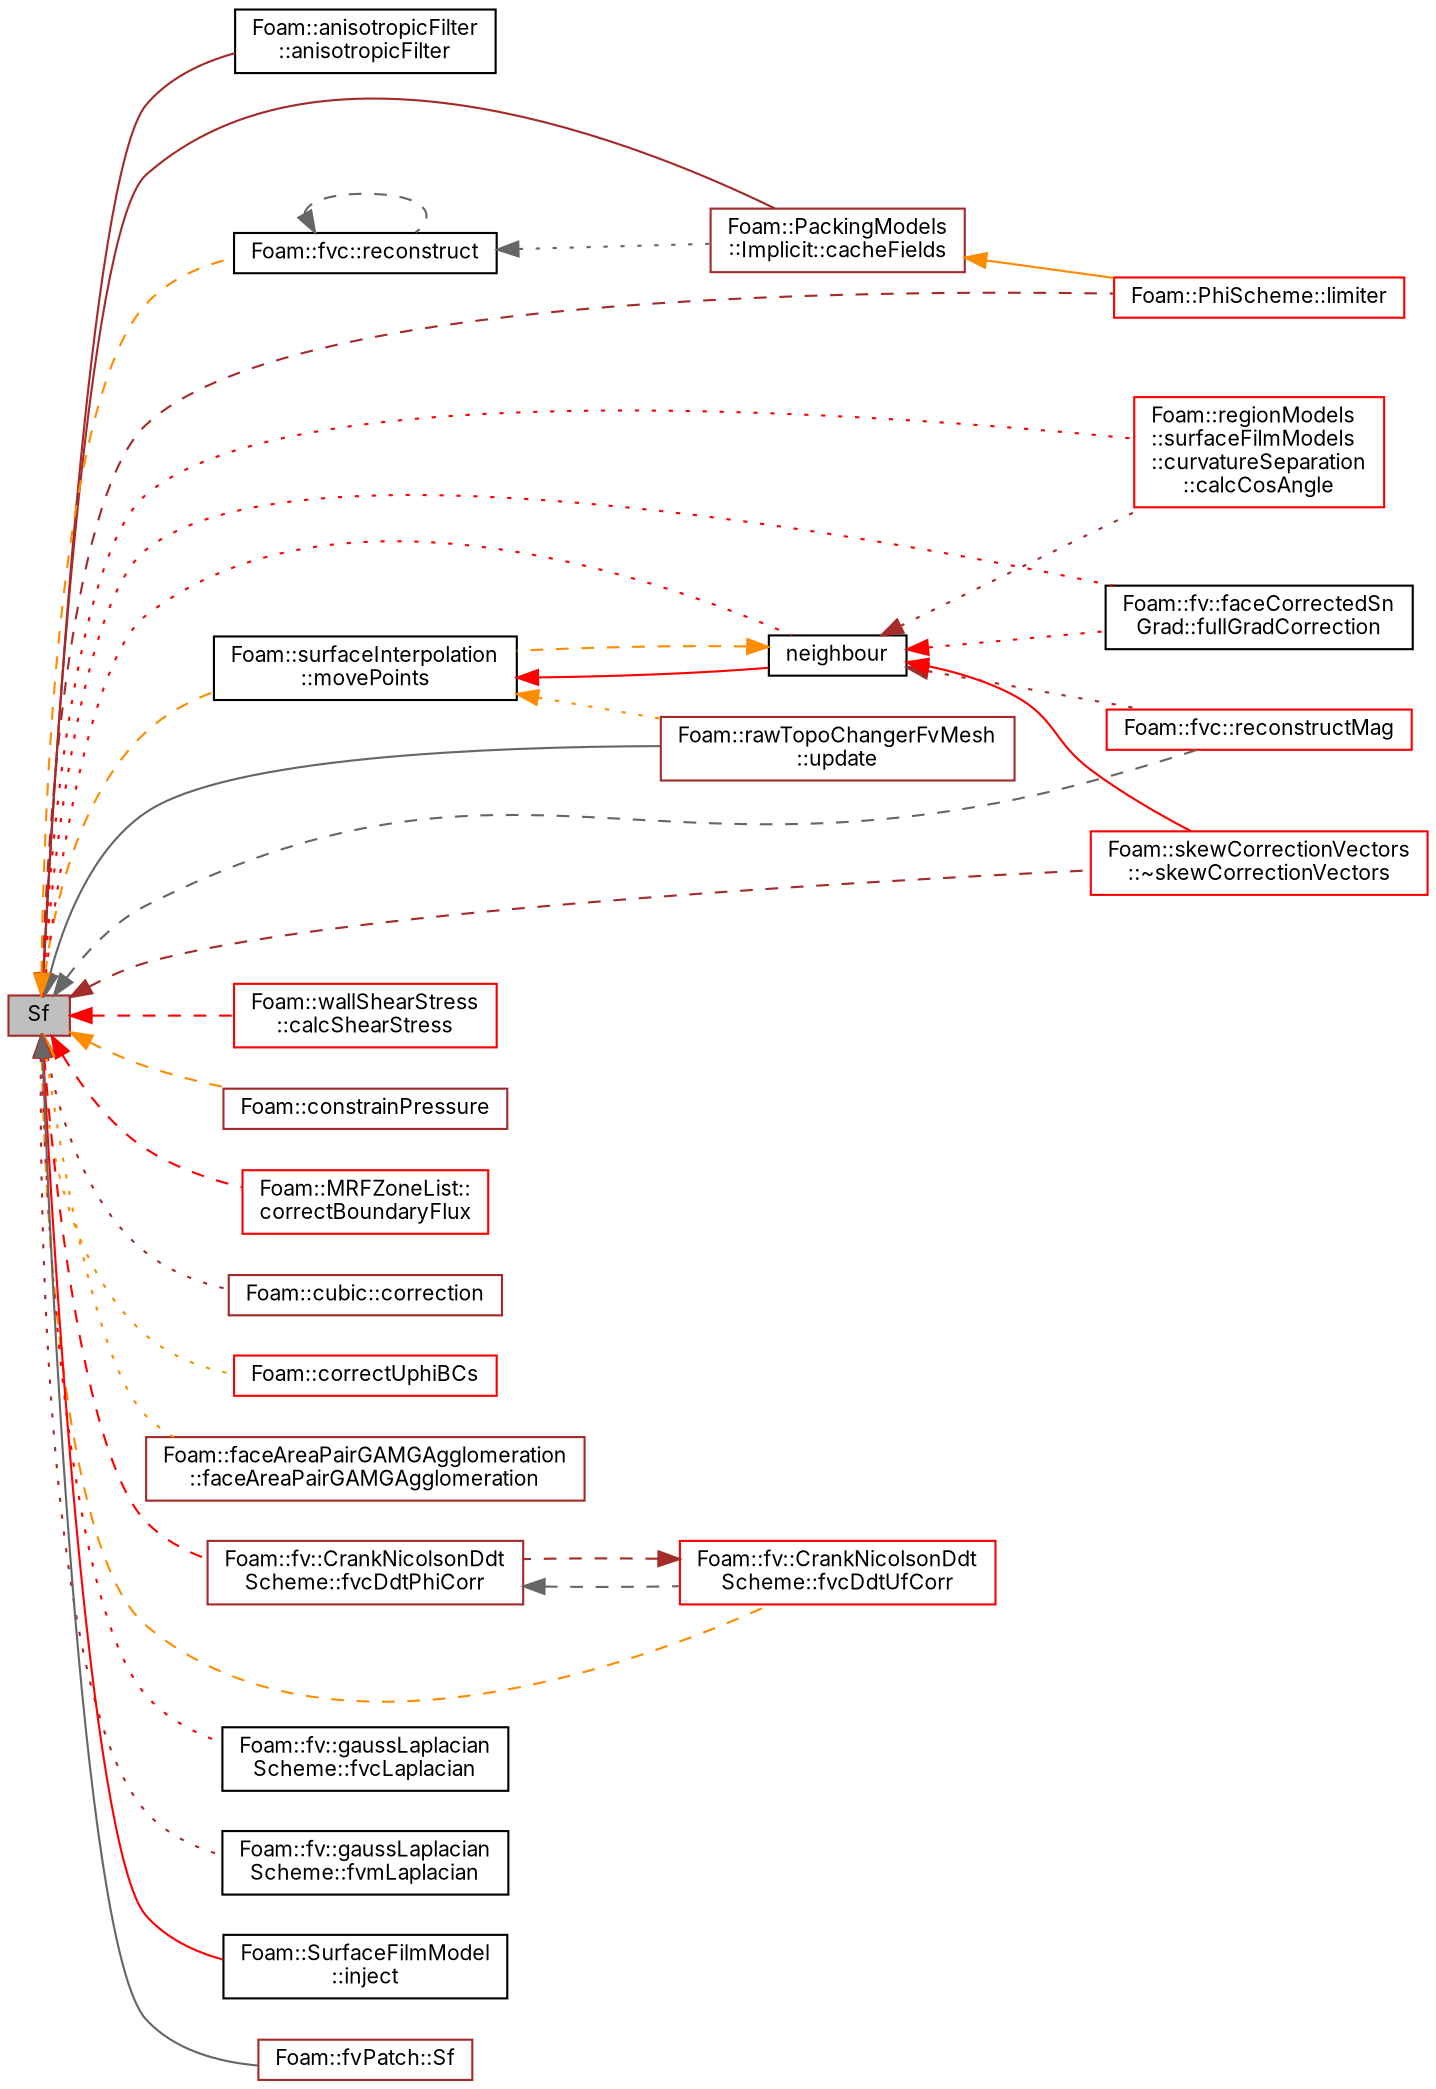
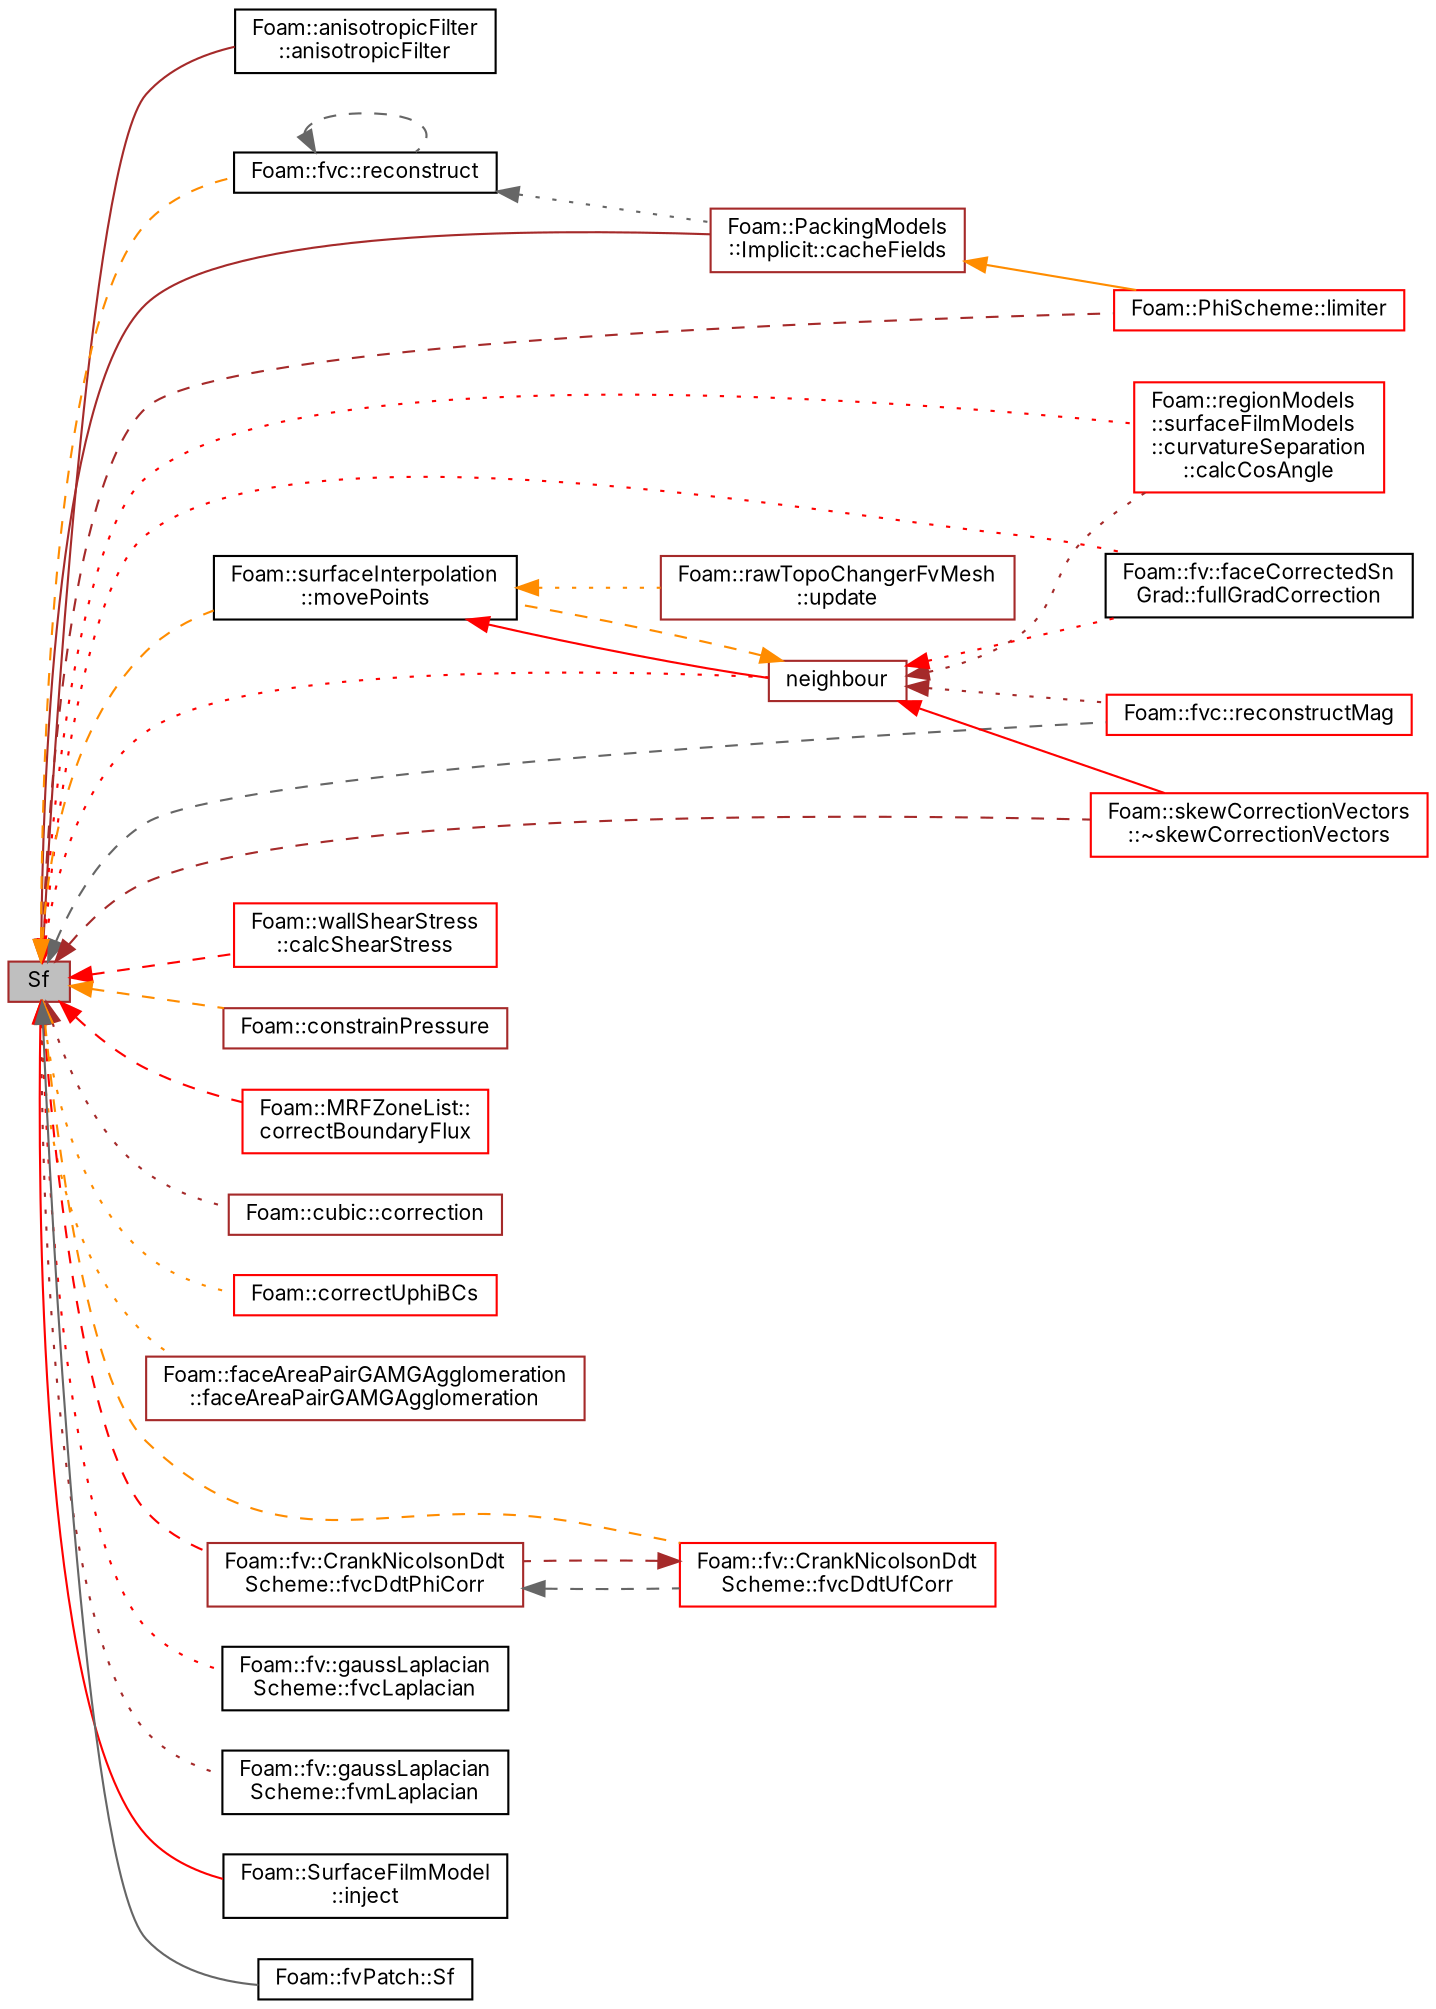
(838, 656) -> (838, 681)
(304, 767) -> none
(365, 2060) -> (365, 1979)
